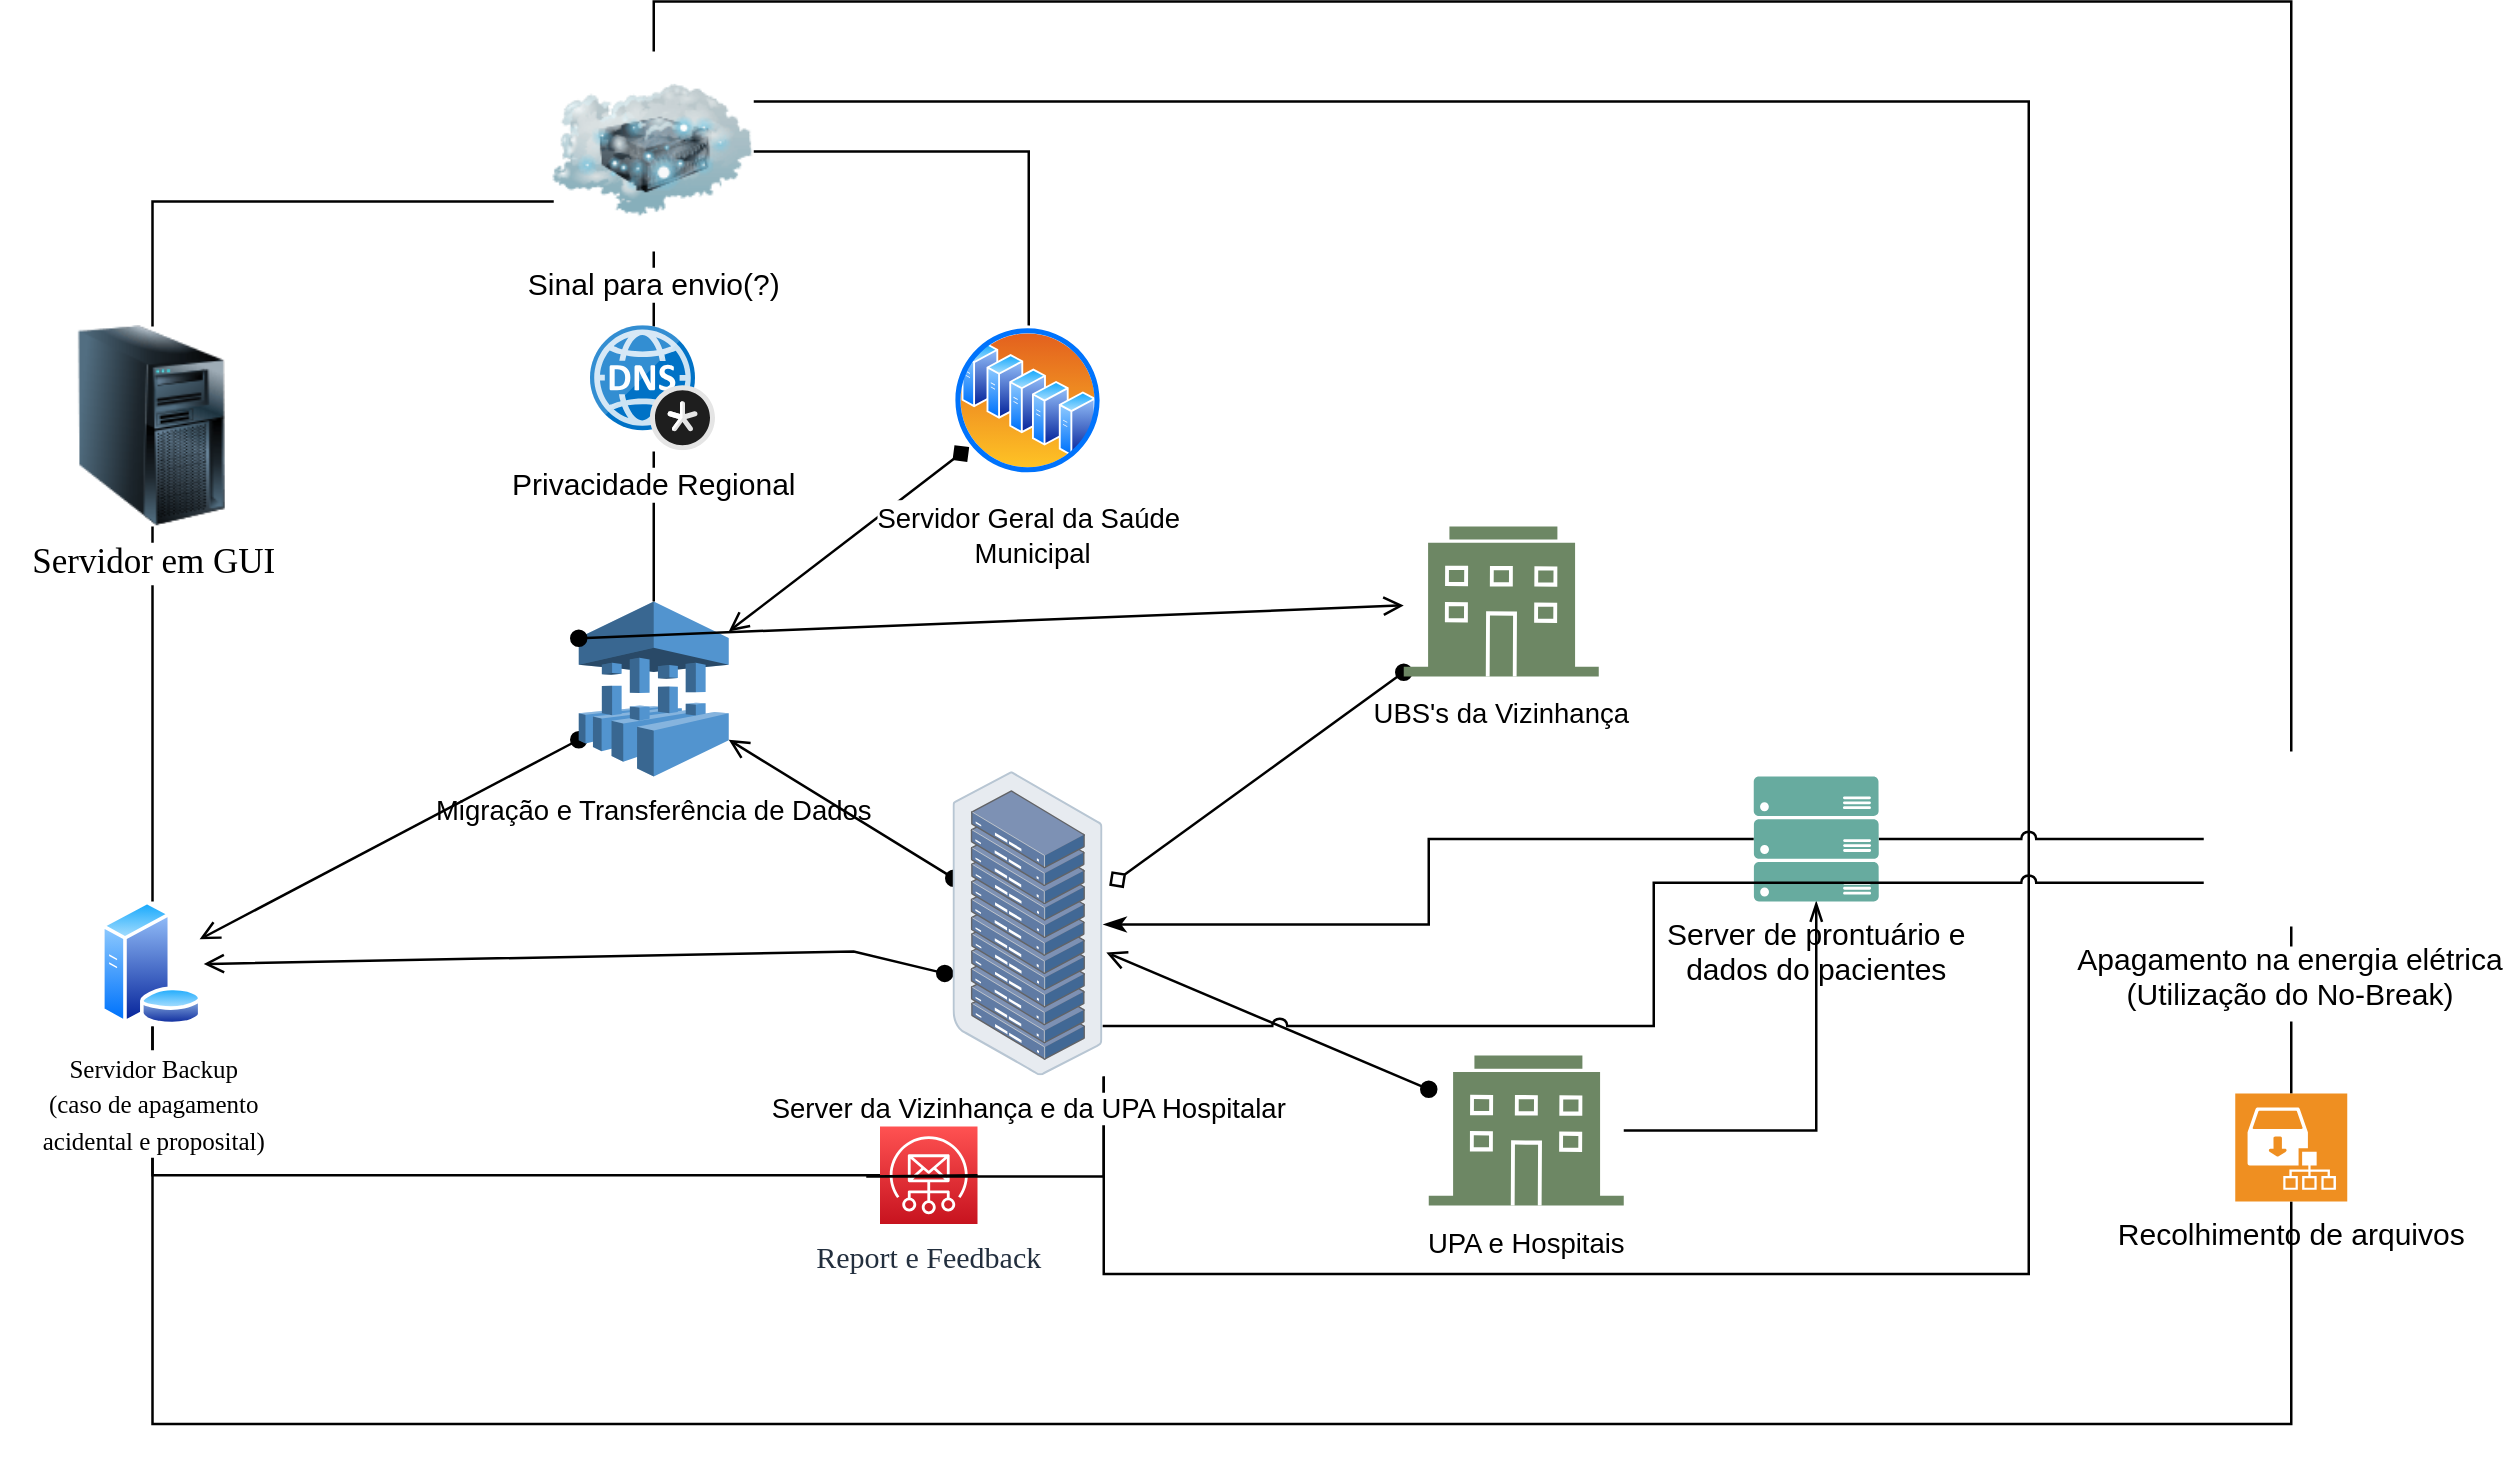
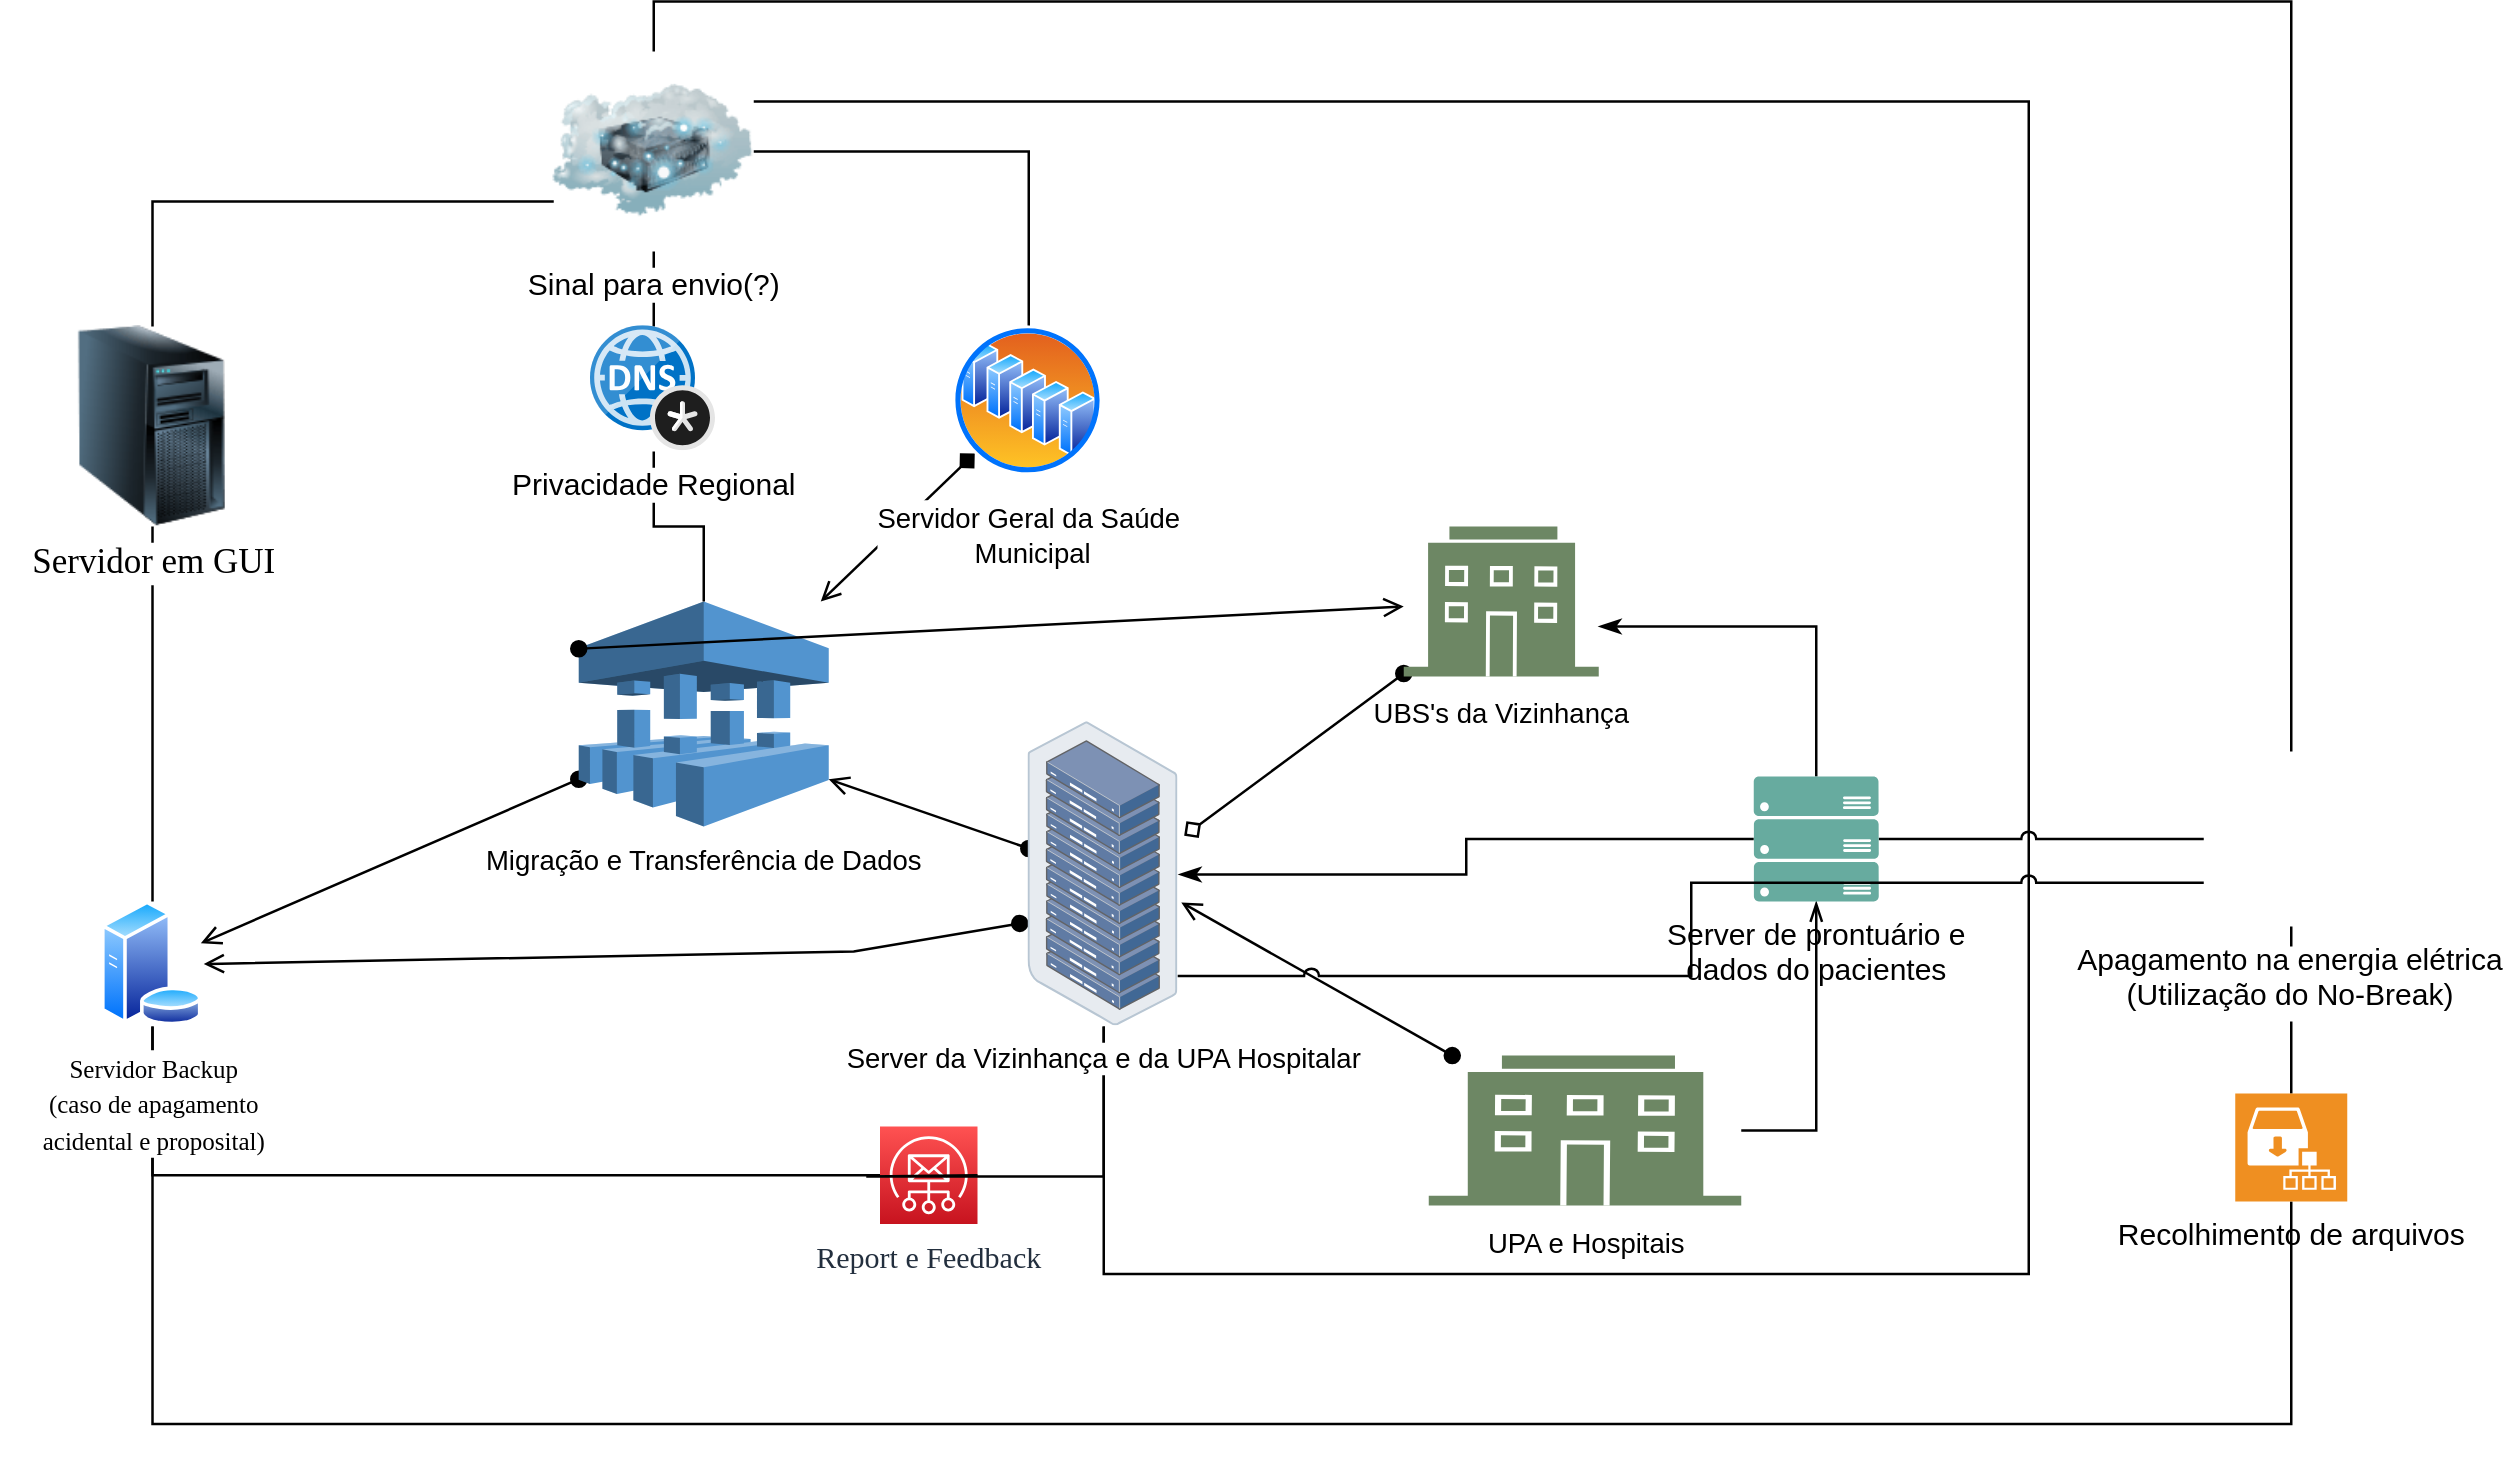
none -> (1791, 626)
(654, 689) -> (704, 714)
(1029, 924) -> (1104, 874)
(1526, 1130) -> (1585, 1130)
